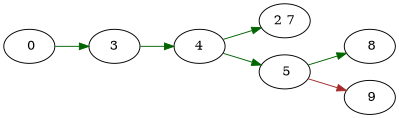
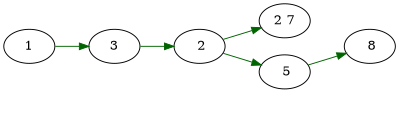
(29, 46) -> (29, 46)
(200, 46) -> (200, 46)
(370, 97) -> none
